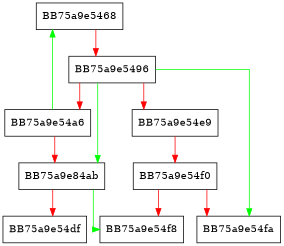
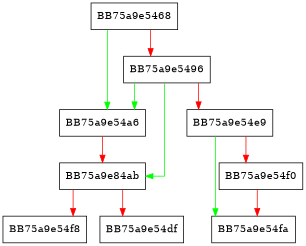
(53, 73) -> (107, 66)
(80, 92) -> (135, 92)
(249, 92) -> (215, 173)
(158, 199) -> none
(93, 210) -> (73, 199)
